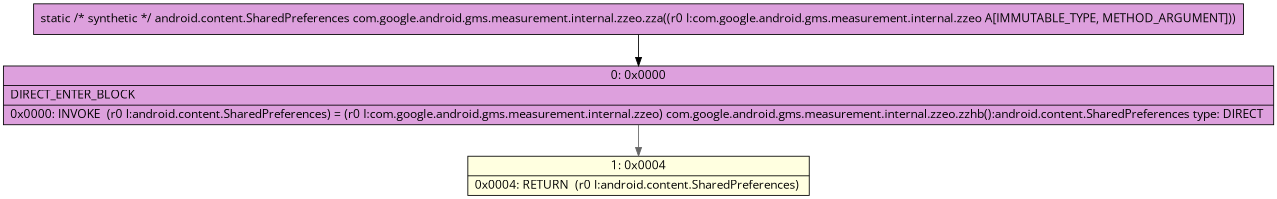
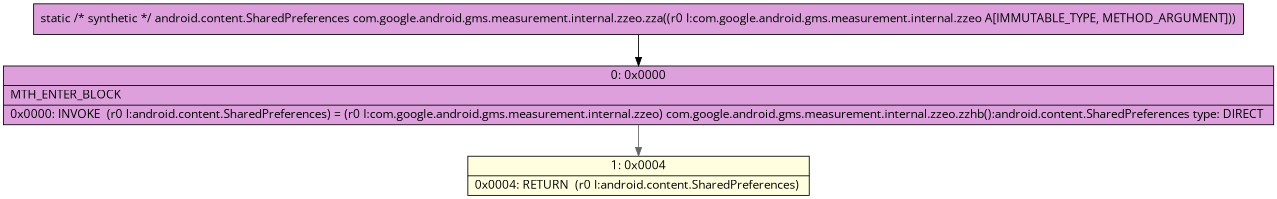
(73, 95) -> (66, 95)
